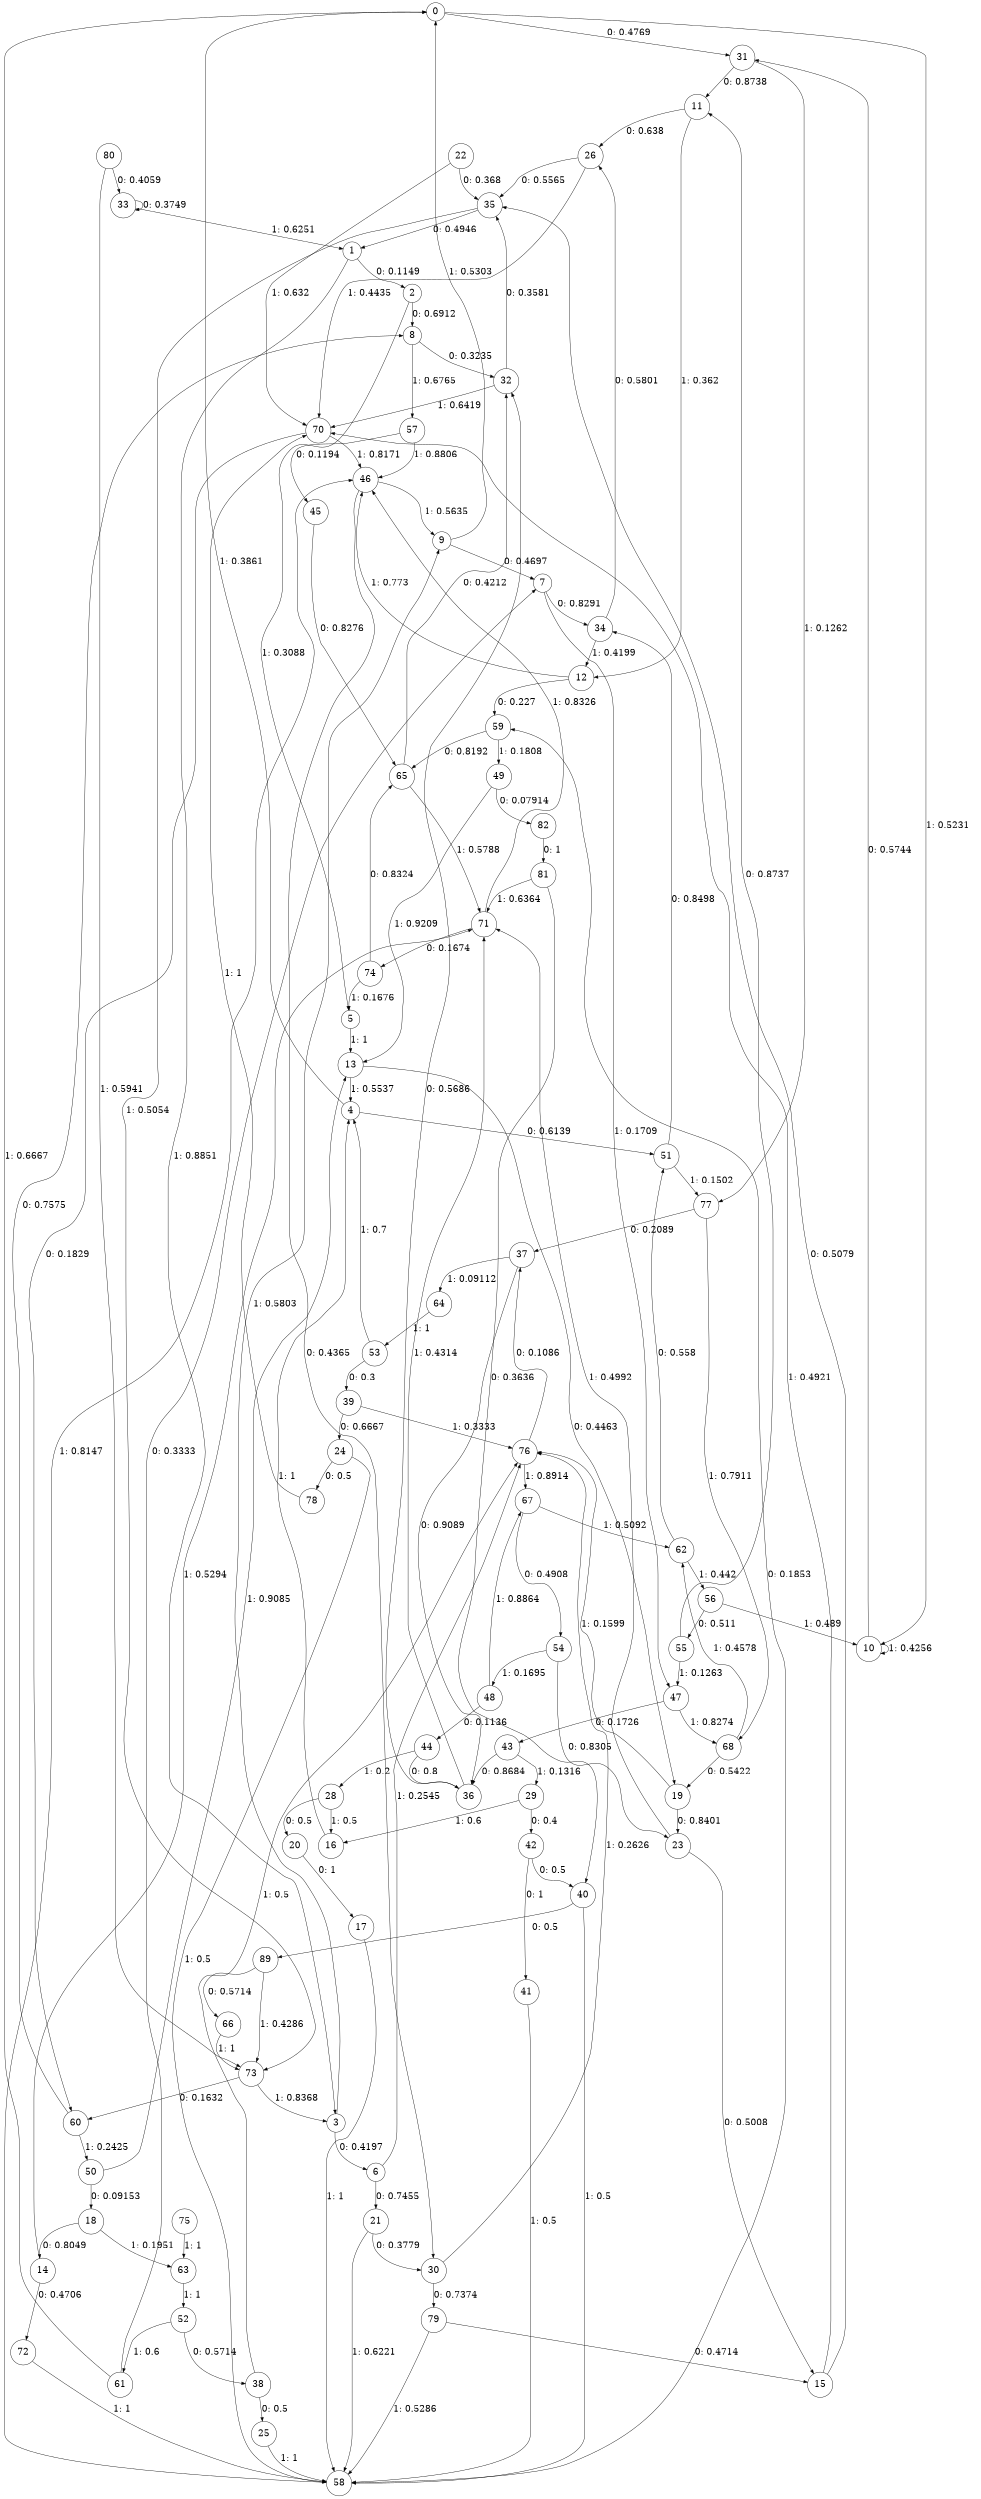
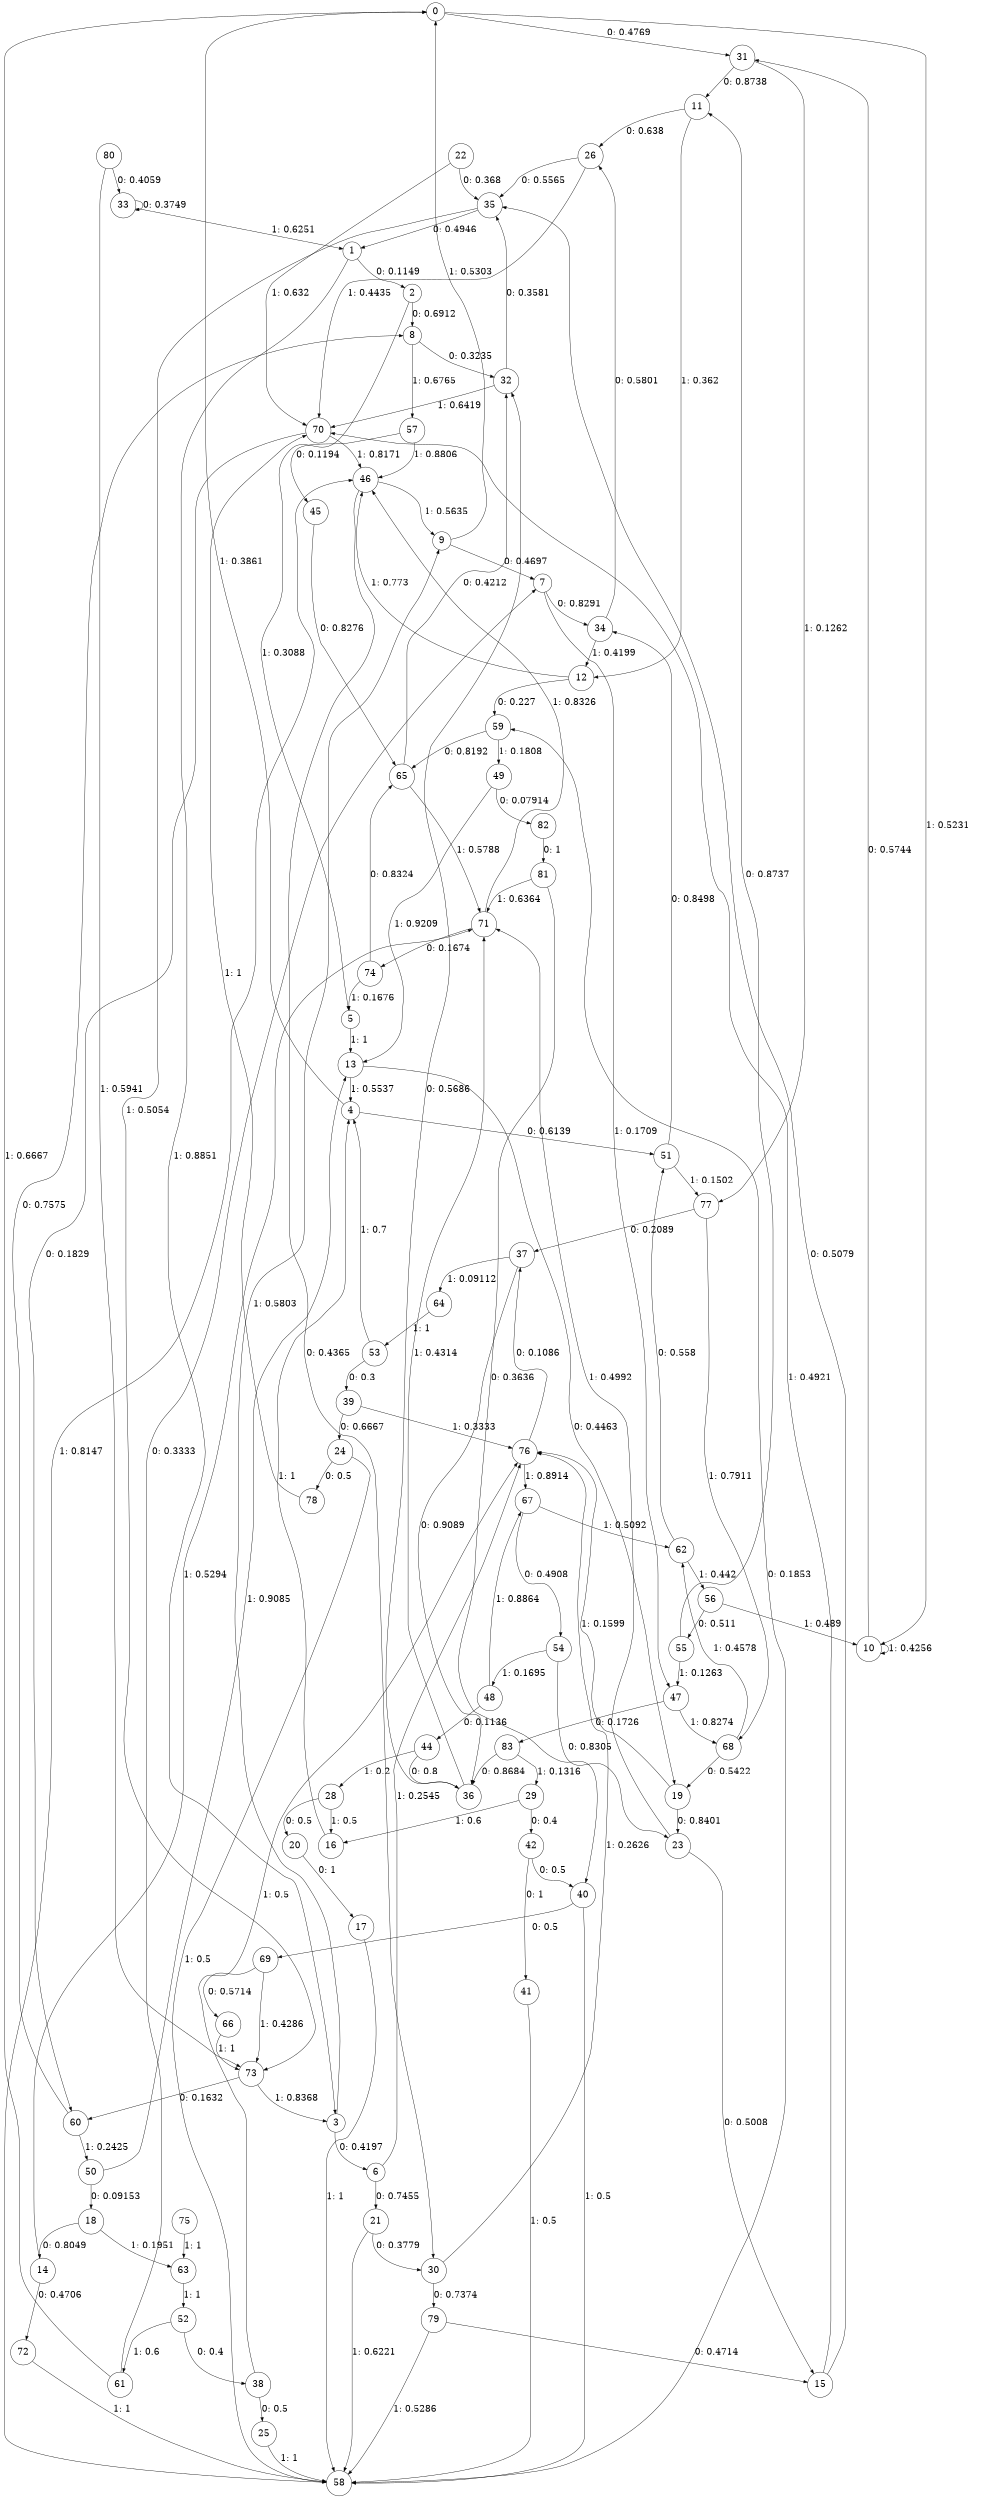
(507, 1747) -> (507, 1747)
(265, 1960) -> (265, 1960)
(219, 2352) -> (219, 2352)
